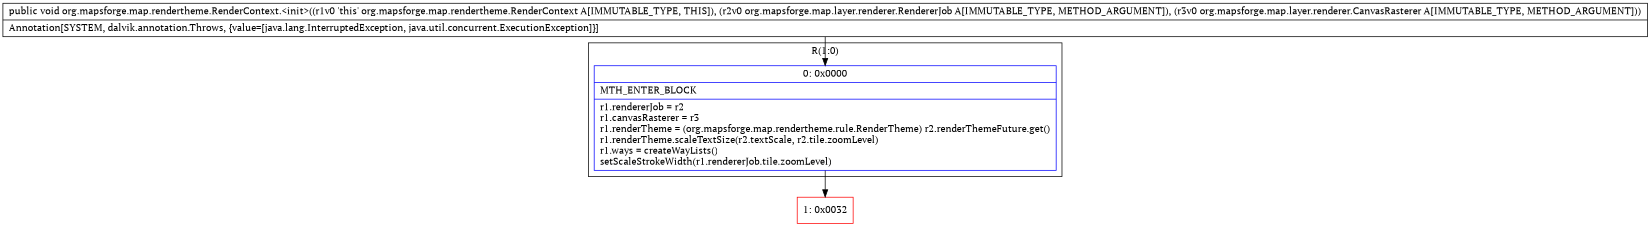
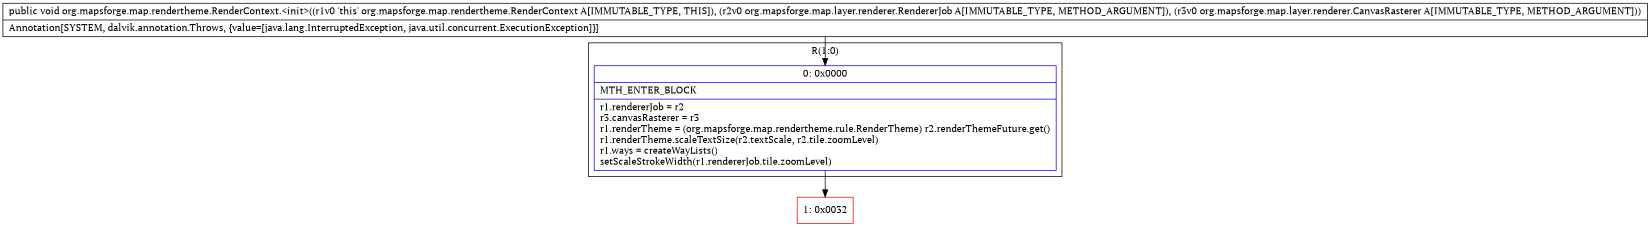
(650, 118) -> (650, 118)
